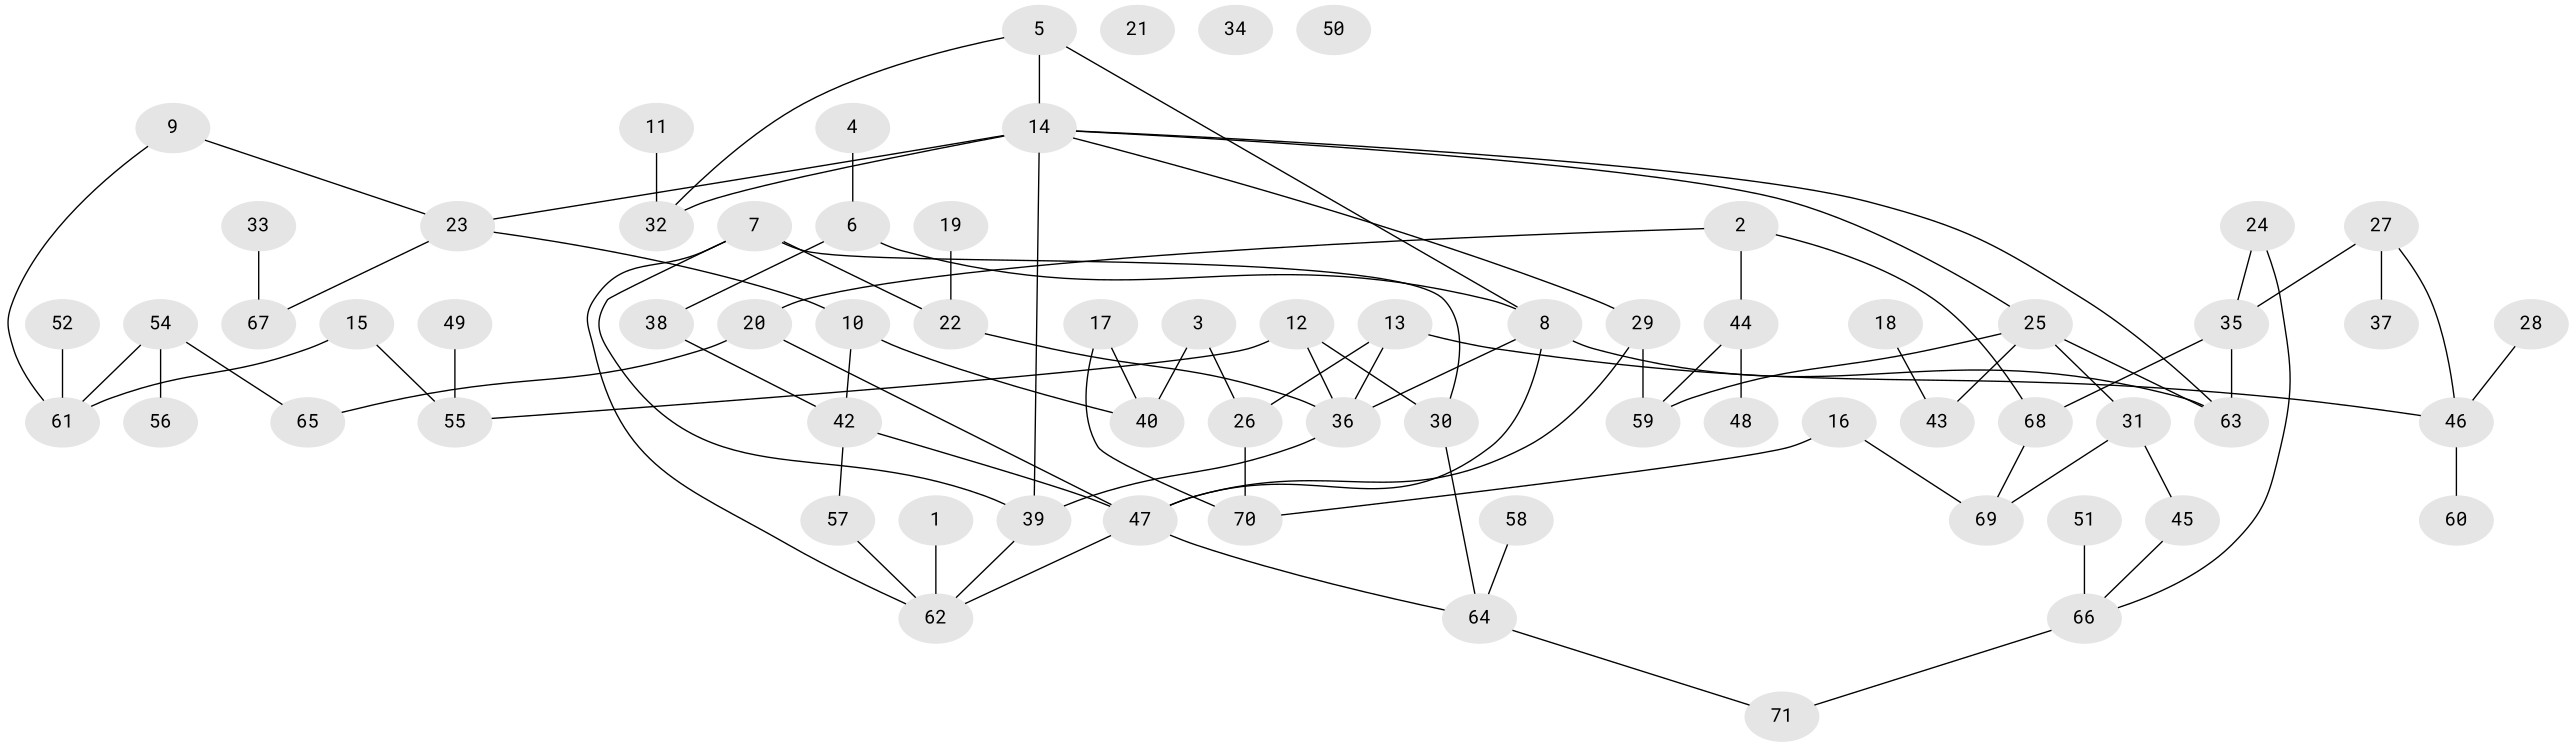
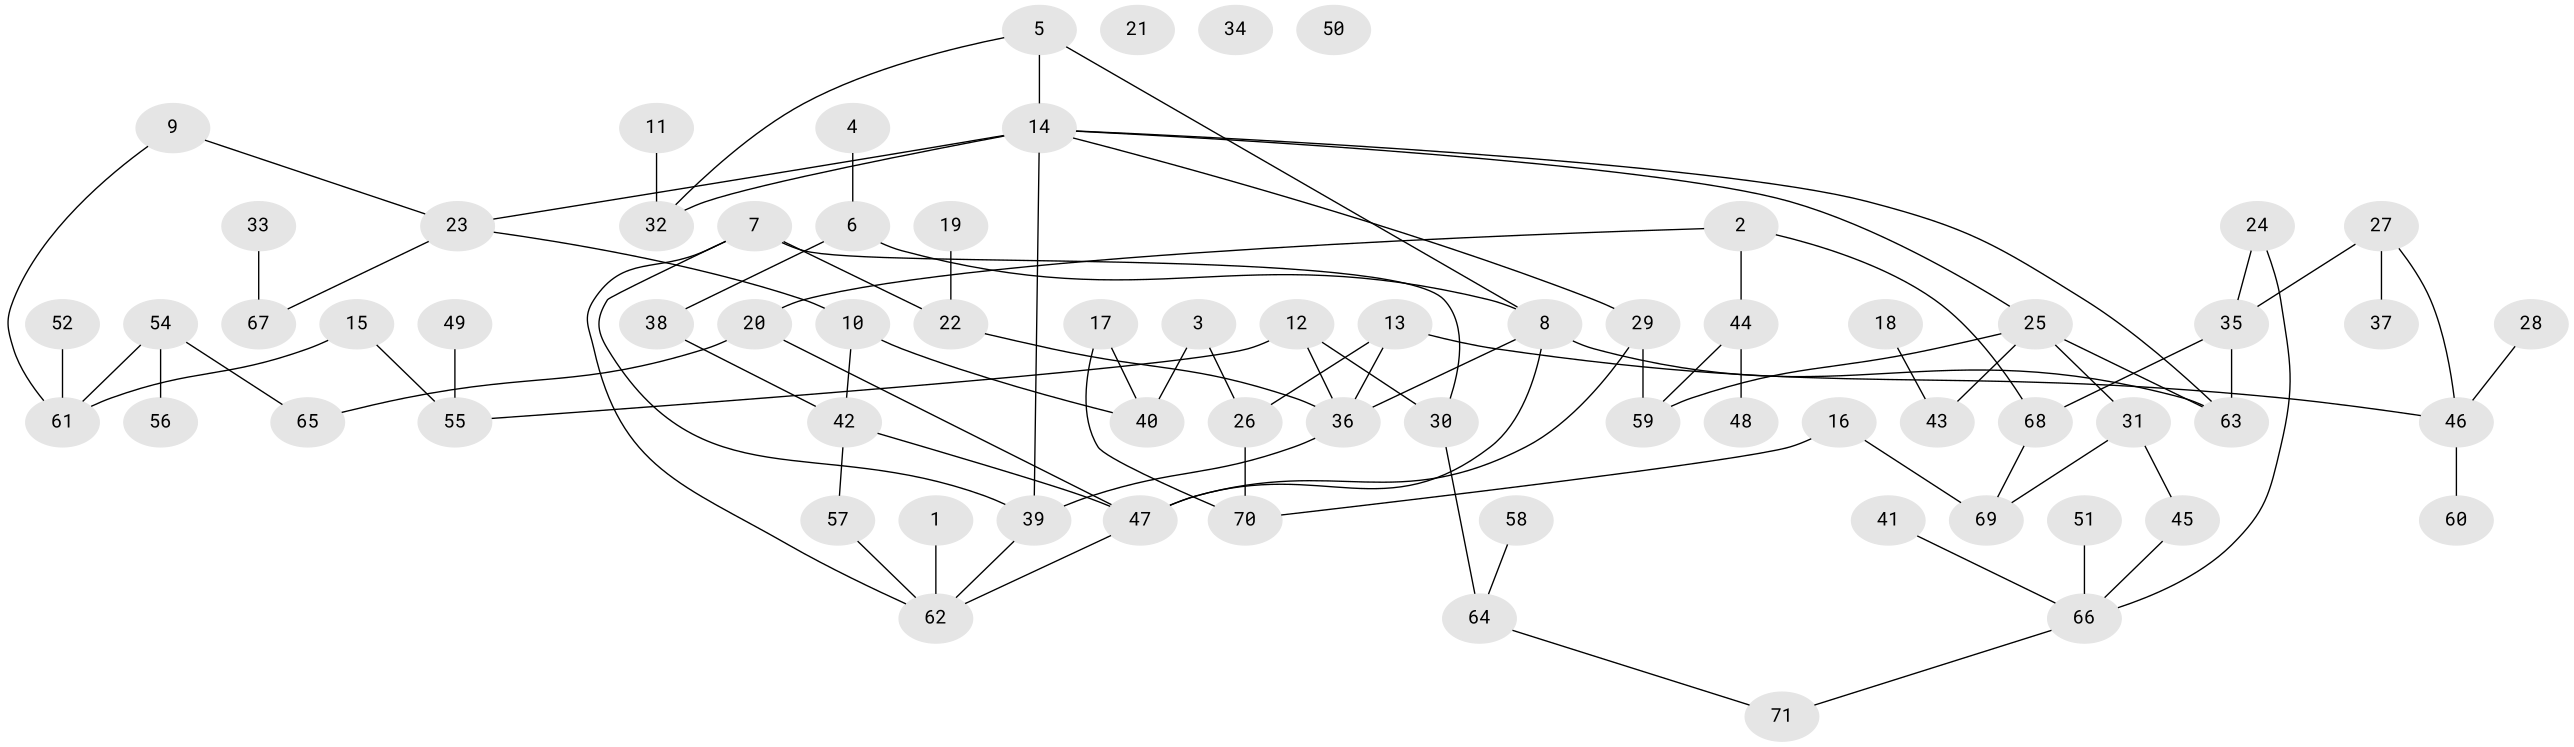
none -> (1888, 520)
(1306, 577) -> none
